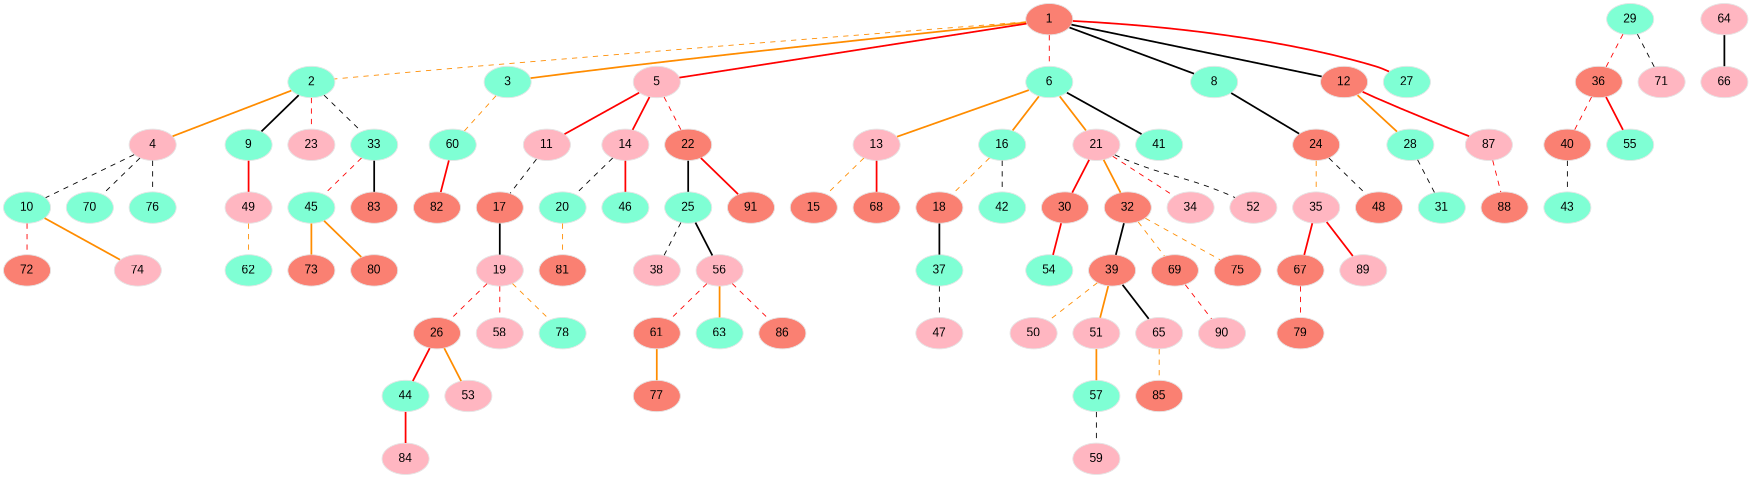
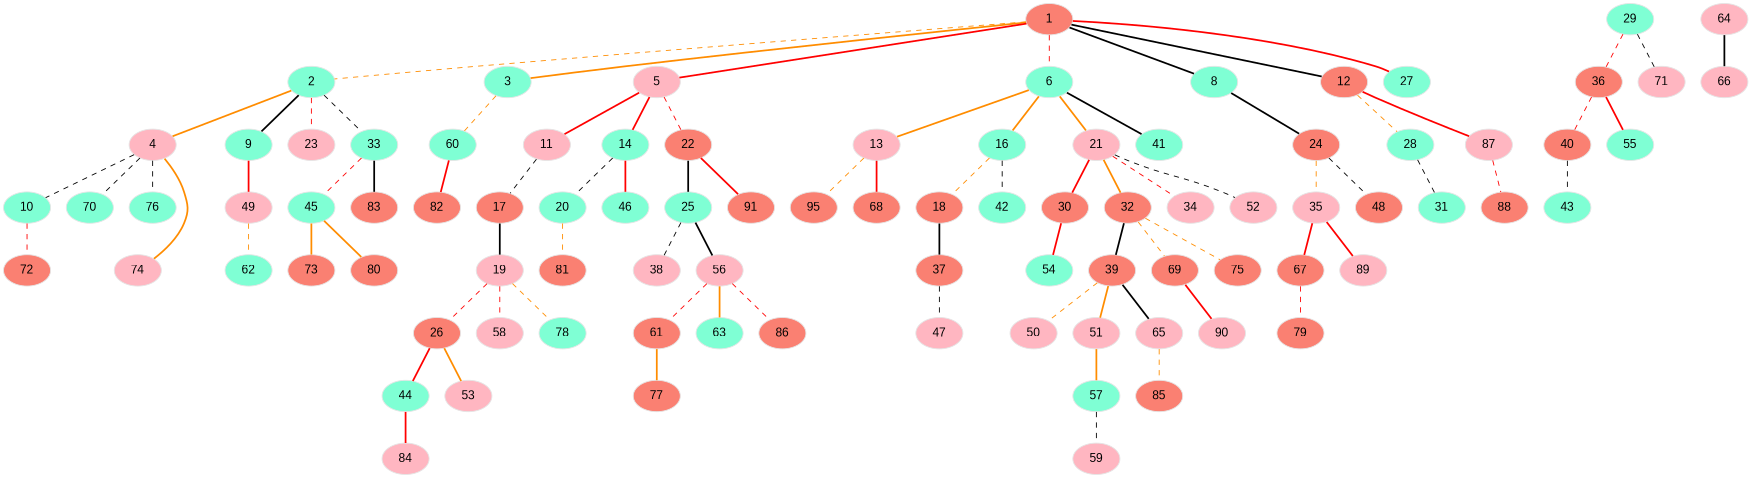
(1377, 113) -> (1377, 113)
(625, 145) -> (625, 145)
(814, 208) -> (814, 208)
(82, 239) -> (187, 212)
(939, 270) -> (939, 270)
(1198, 302) -> (1198, 302)
